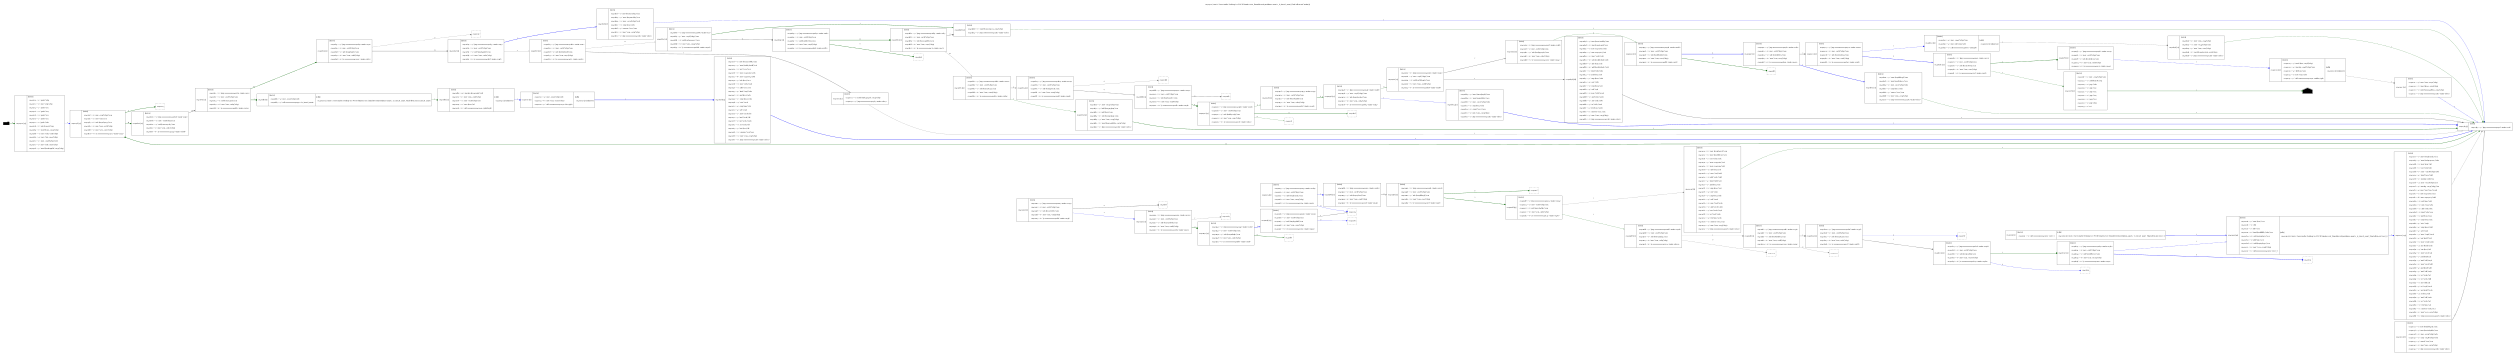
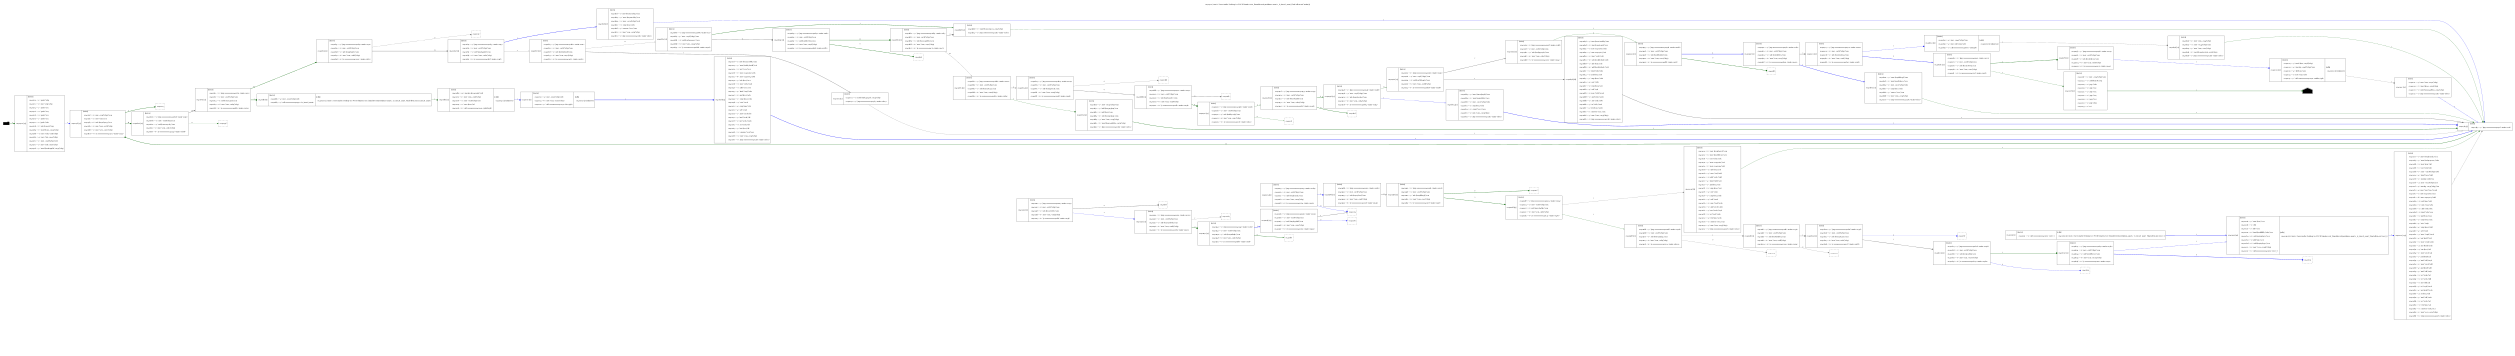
(1300, 114) -> (1332, 111)
none -> (223, 124)
(2423, 337) -> none
